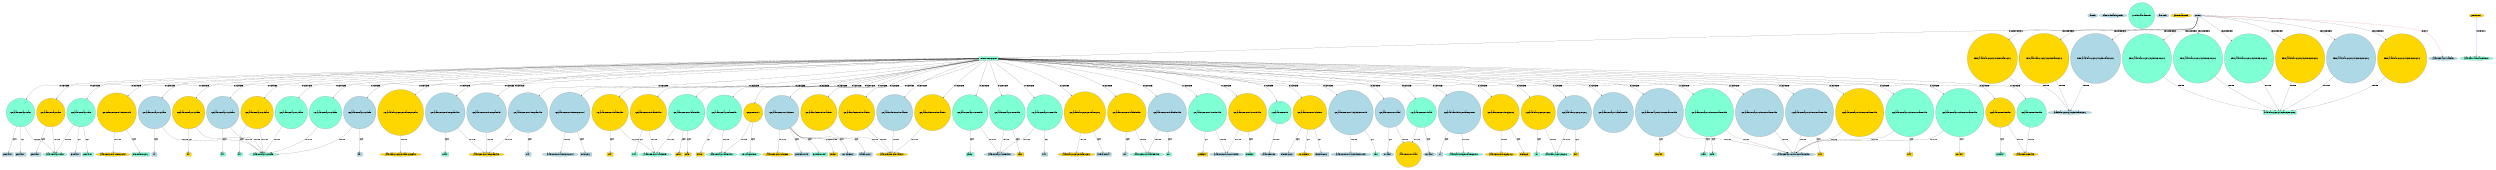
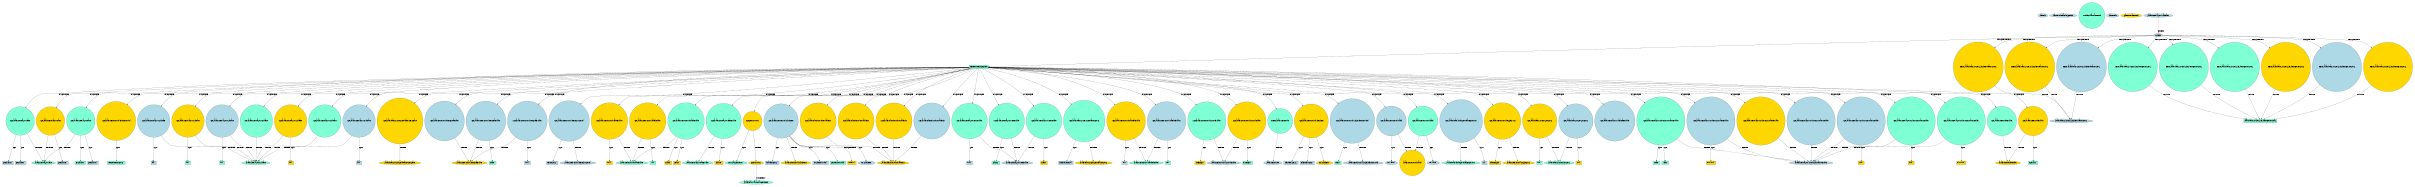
(2329, 21) -> (2158, 25)
(117, 113) -> (116, 121)
(1085, 113) -> (1084, 121)
(1280, 113) -> (1280, 121)
(740, 139) -> (755, 145)
(113, 154) -> none
